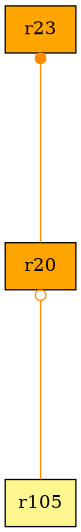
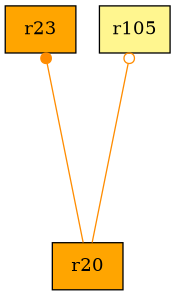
(41, 390) -> (110, 153)
